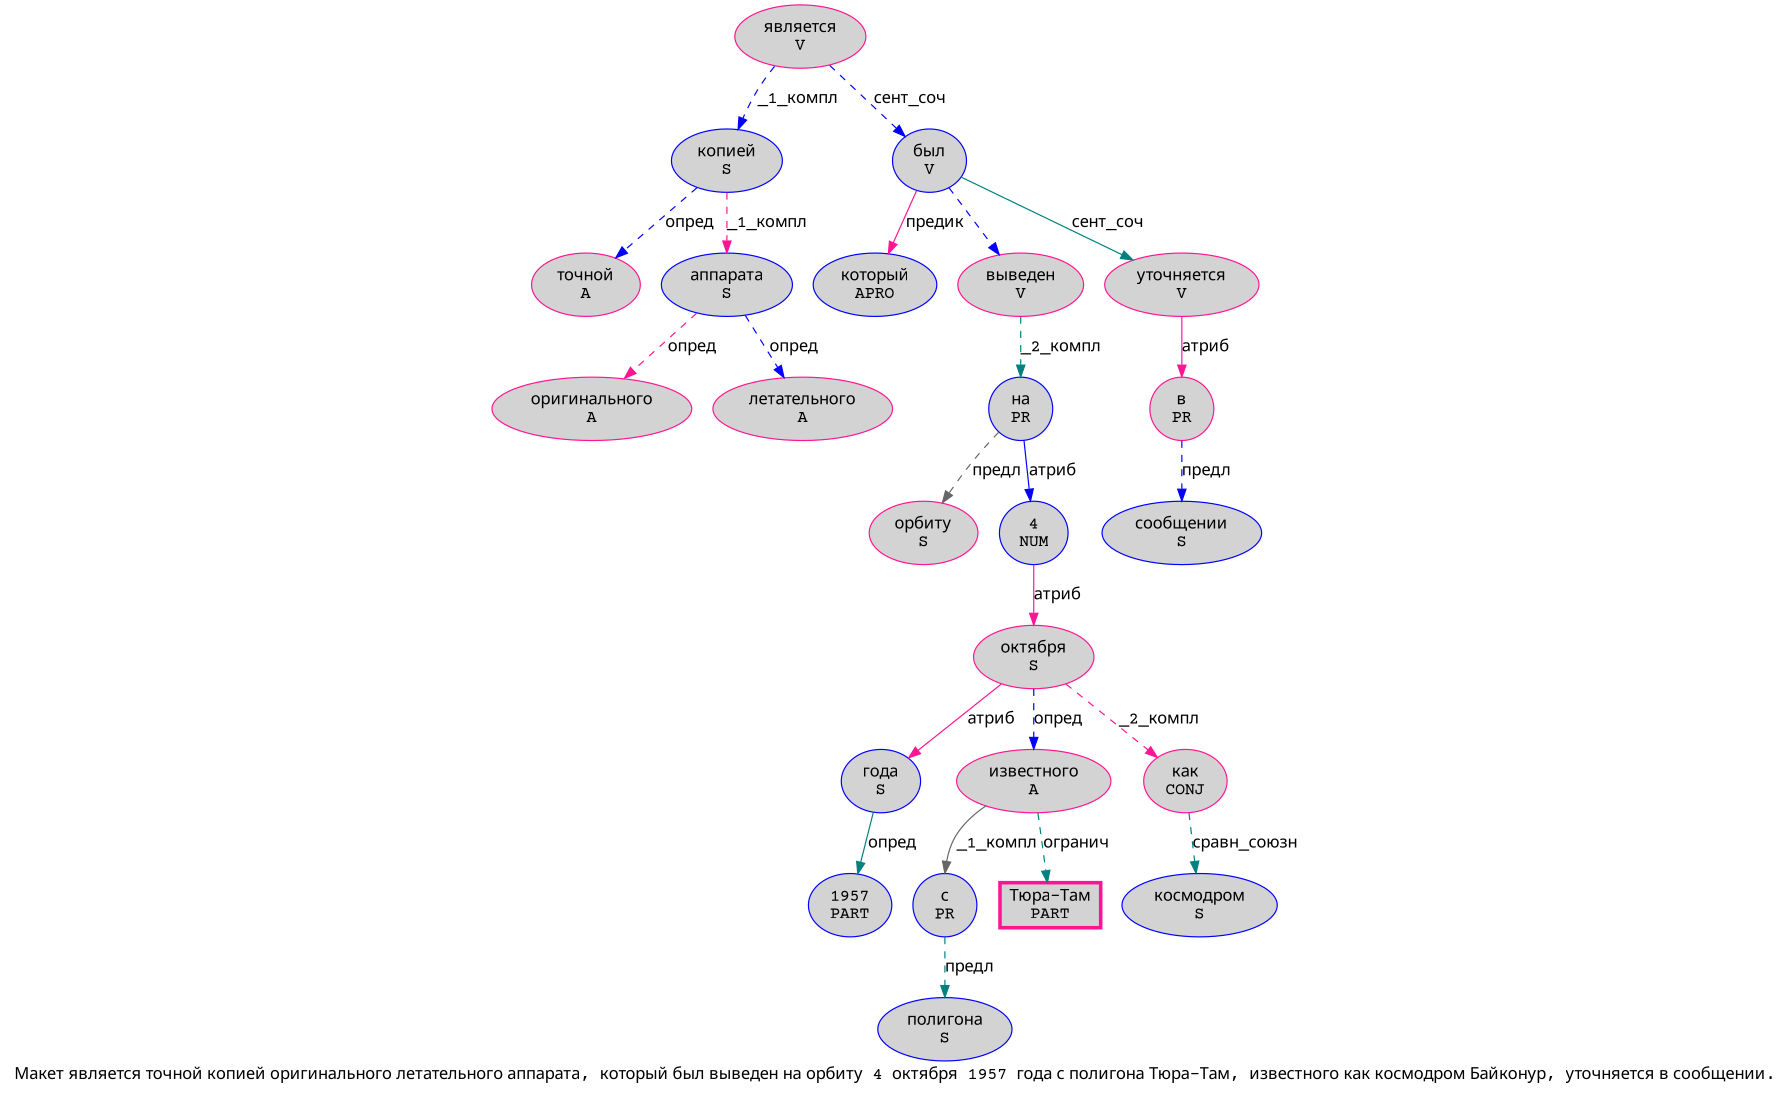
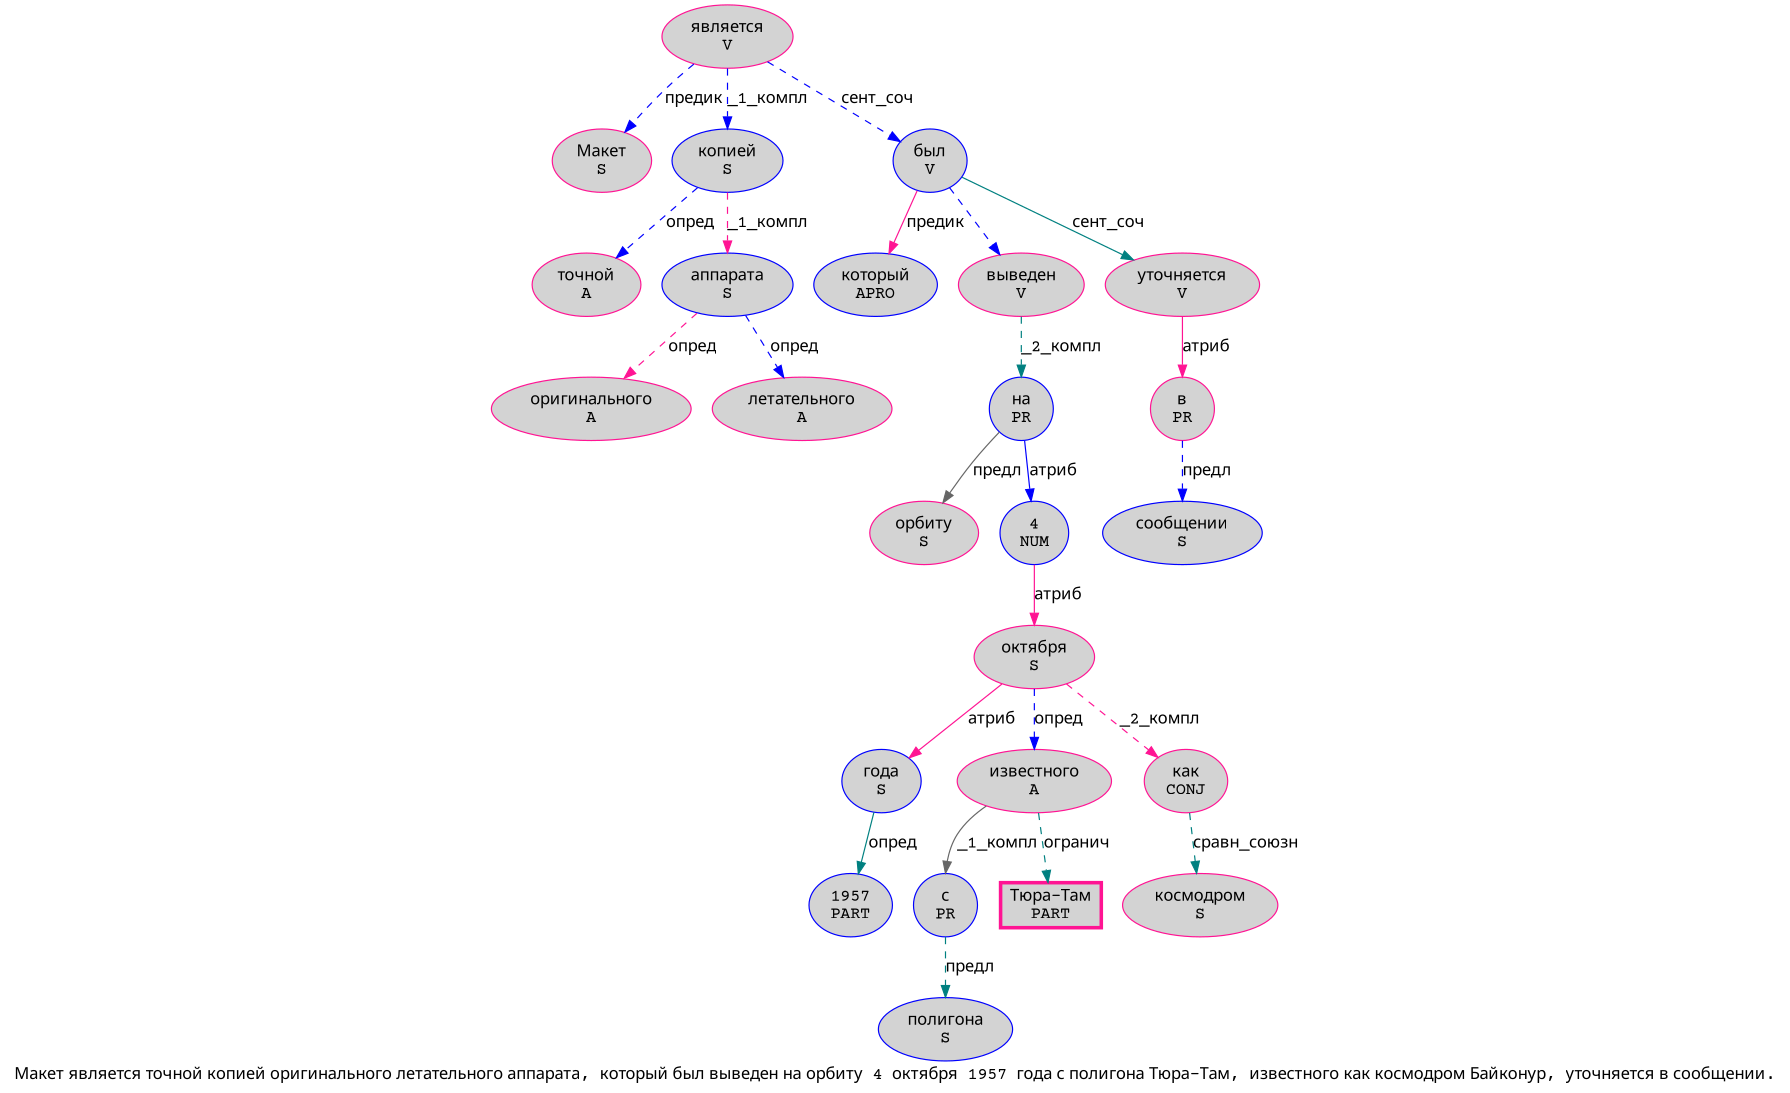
none -> (602, 161)
(973, 461) -> (973, 461)
(1200, 905) -> (1200, 905)
